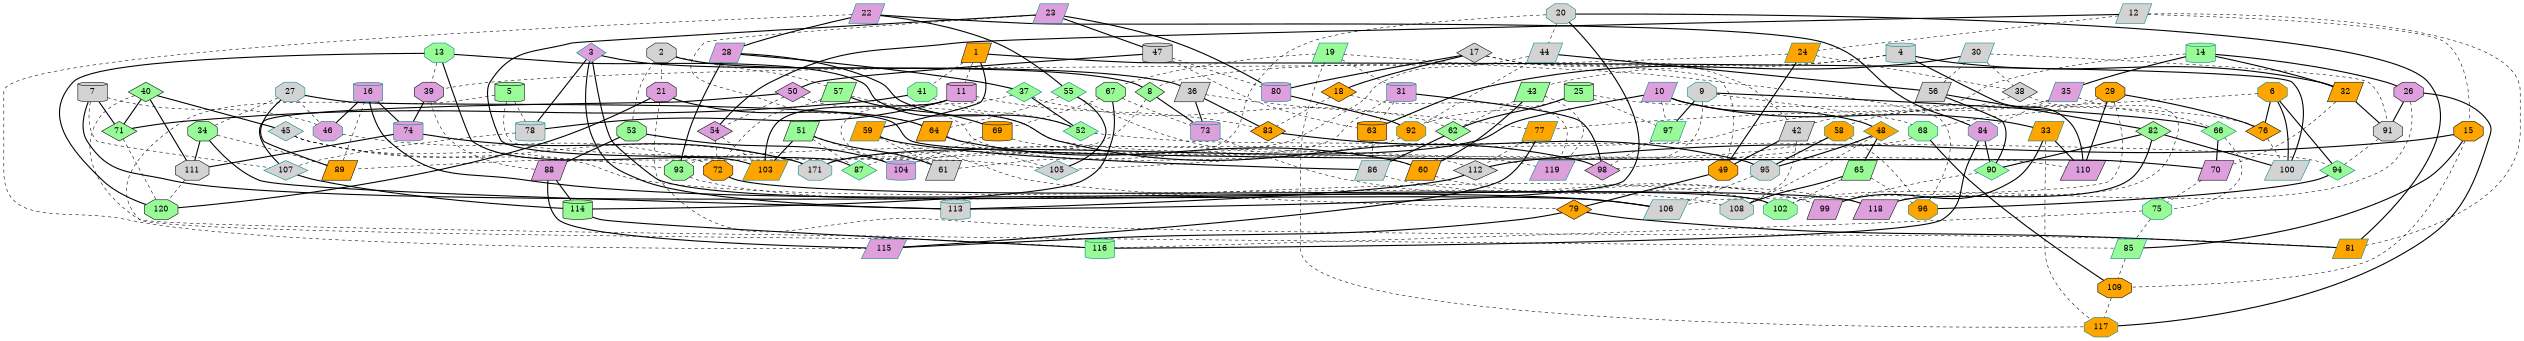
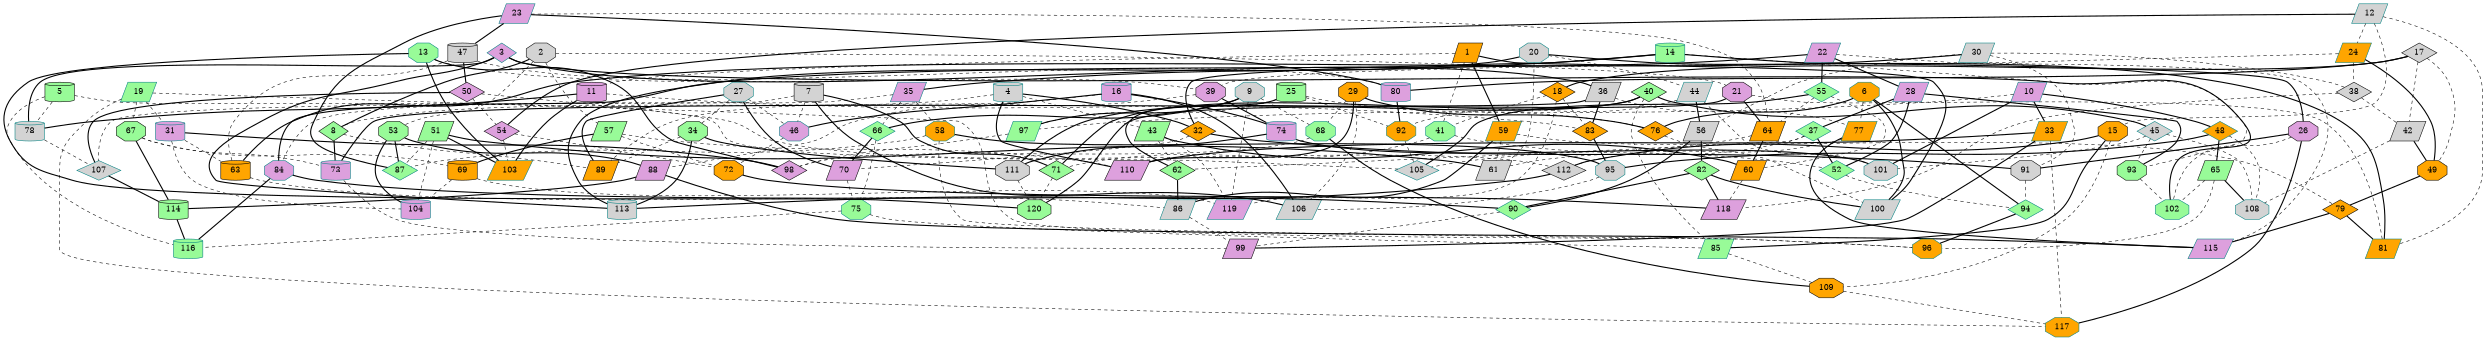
(2345, 92) -> (1198, 131)
none -> (1499, 109)
(539, 112) -> (1249, 156)
none -> (397, 151)
(815, 170) -> (1881, 170)
